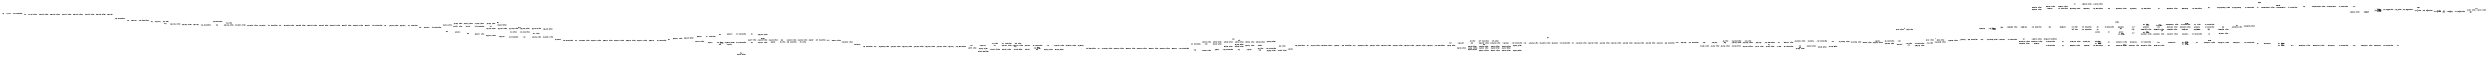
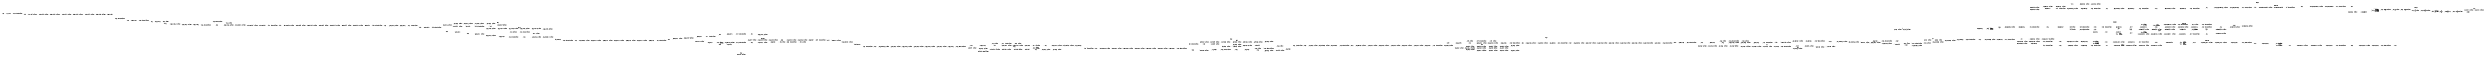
(1039, 46) -> (1038, 46)
